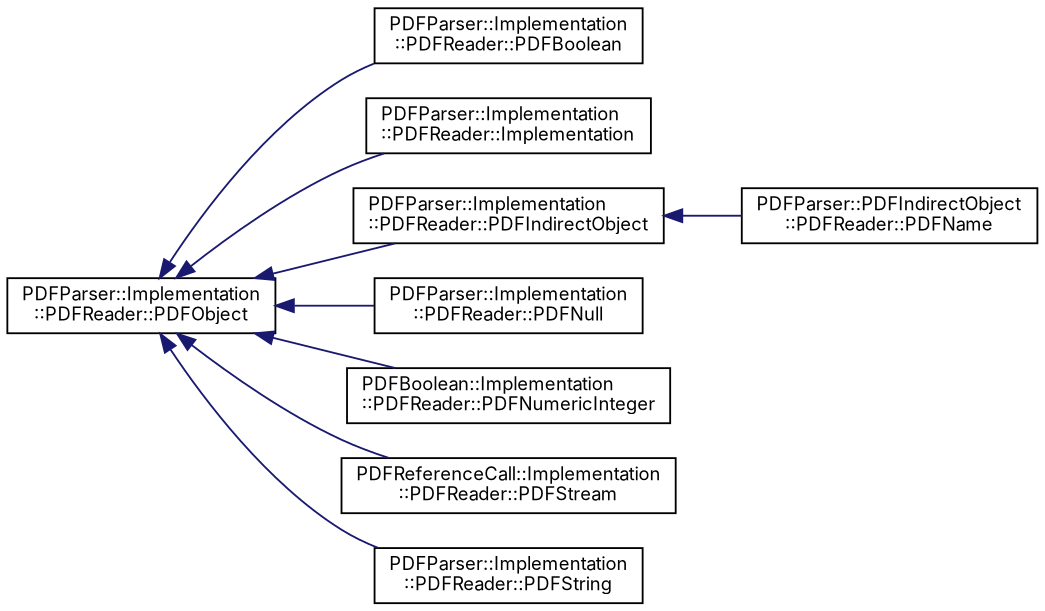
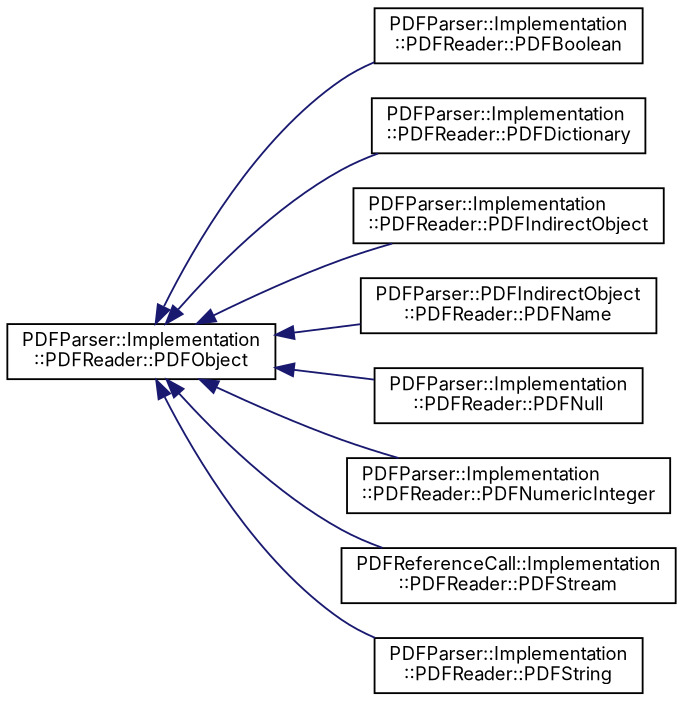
(509, 126) -> (509, 126)
(712, 216) -> (327, 328)
(509, 396) -> (509, 486)
